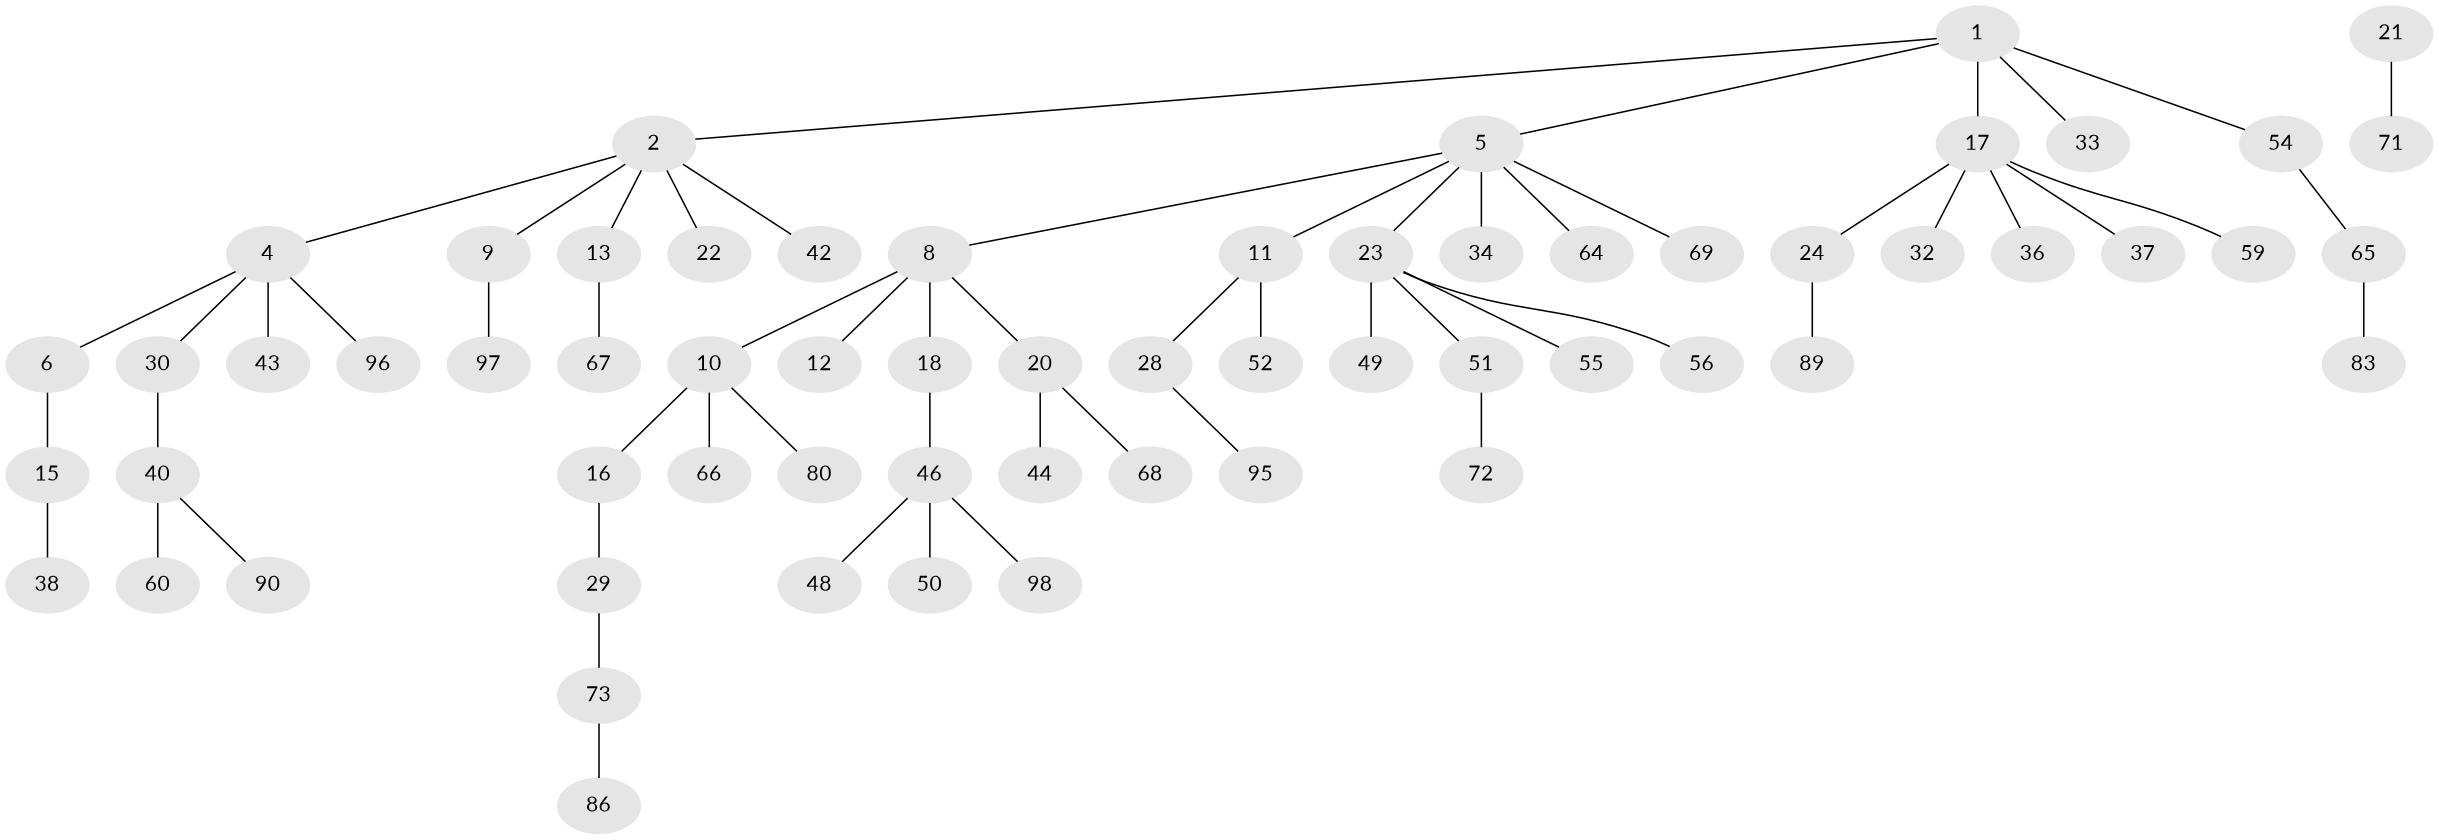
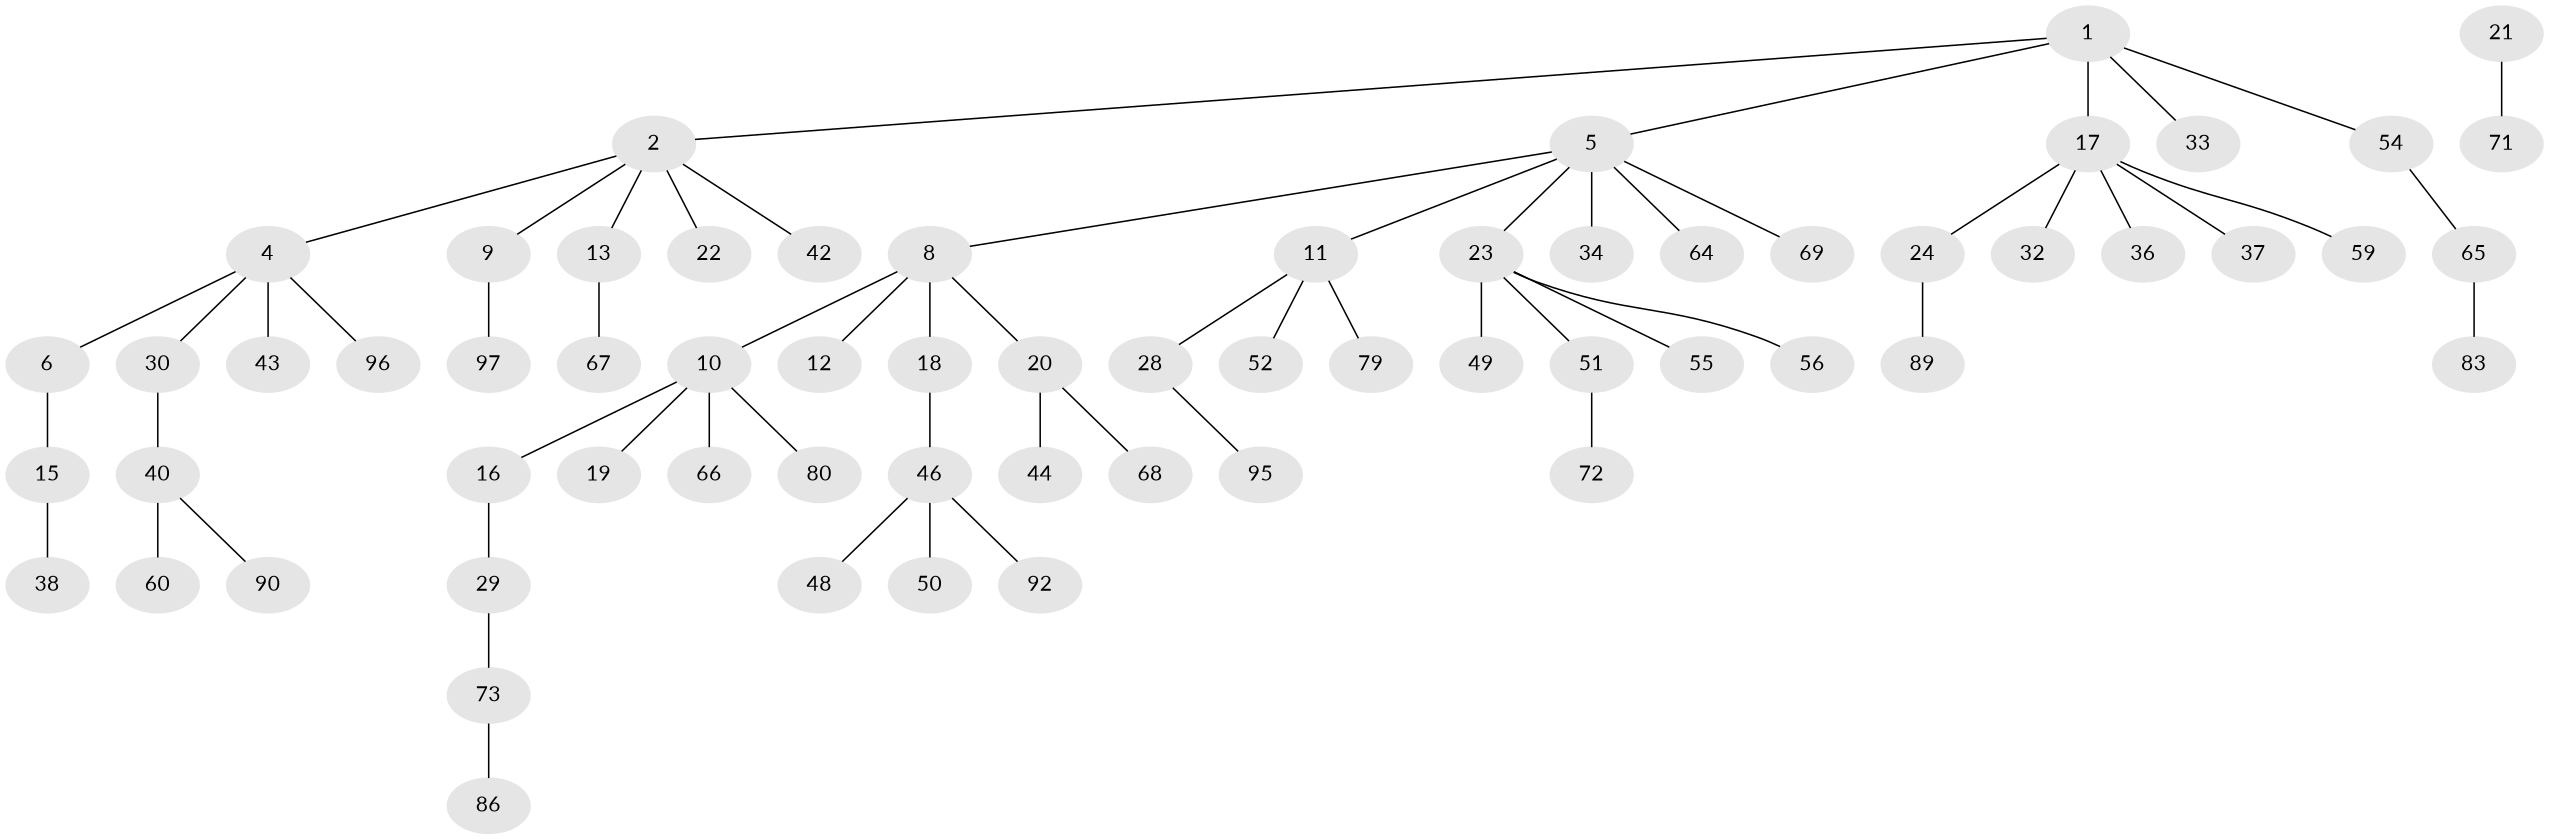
none -> (1371, 365)
none -> (599, 475)
(1040, 585) -> (1040, 585)
